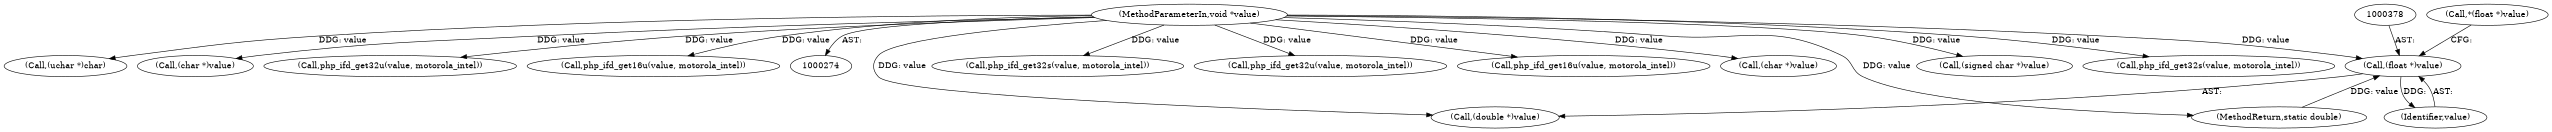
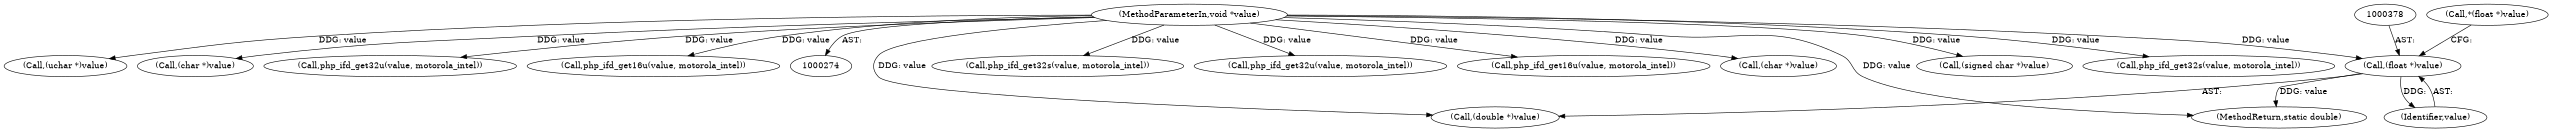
(66, 66) -> (66, 66)
(2338, 92) -> (2294, 85)
